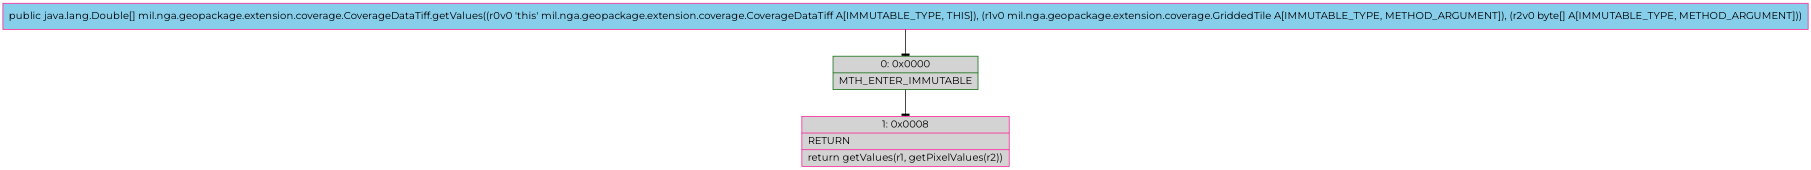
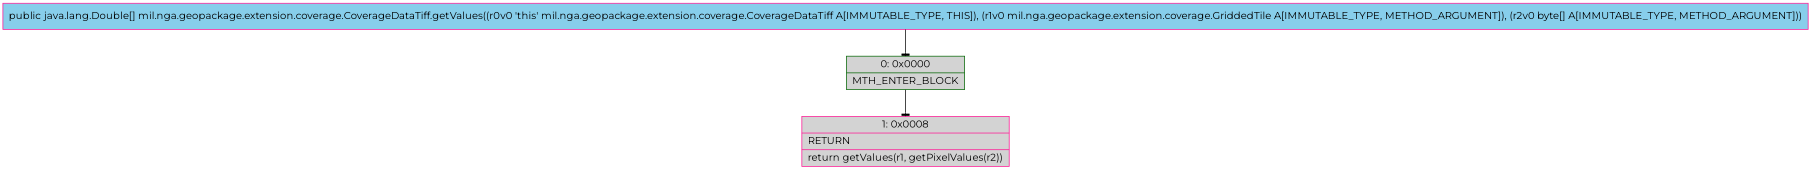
(906, 81) -> (906, 81)
